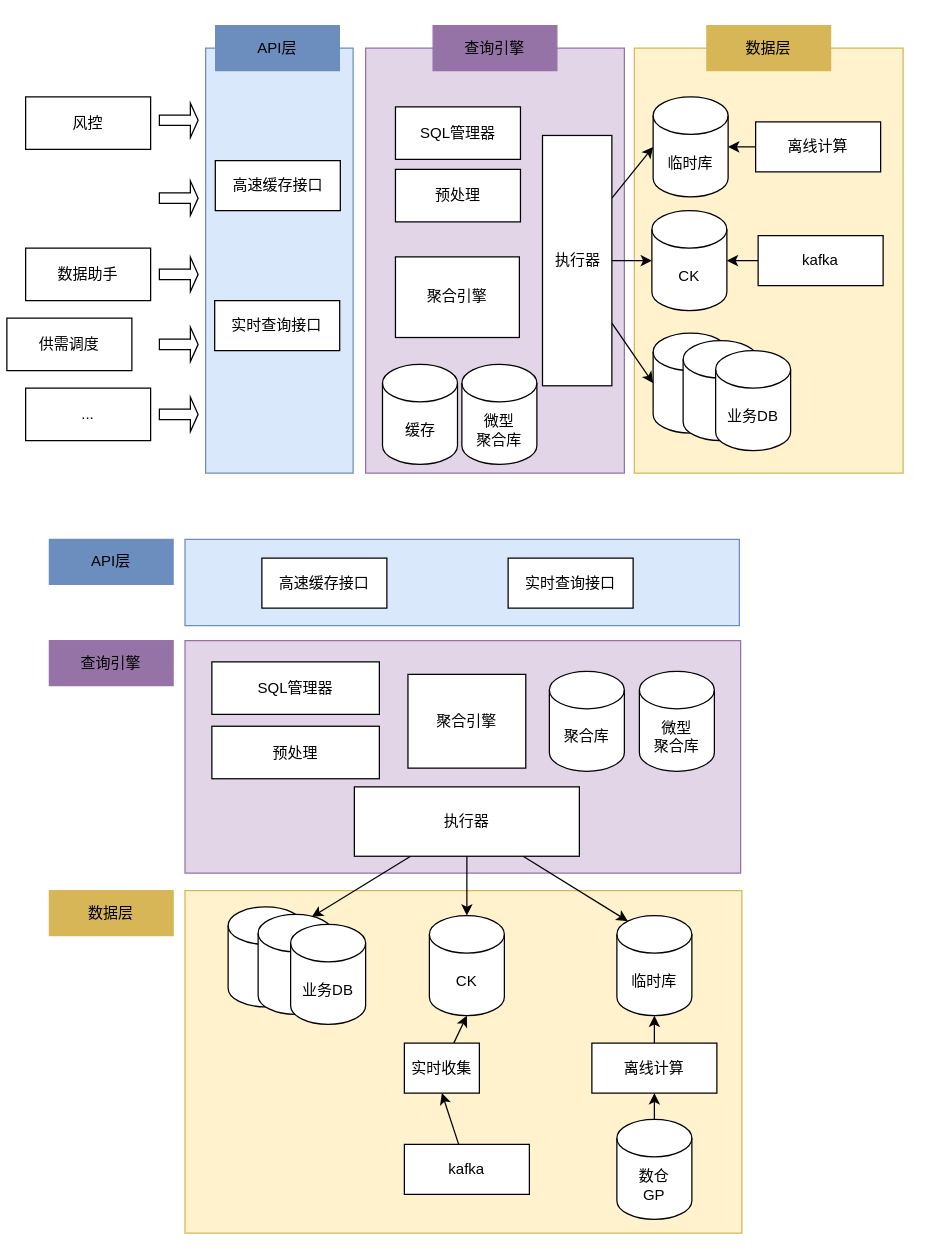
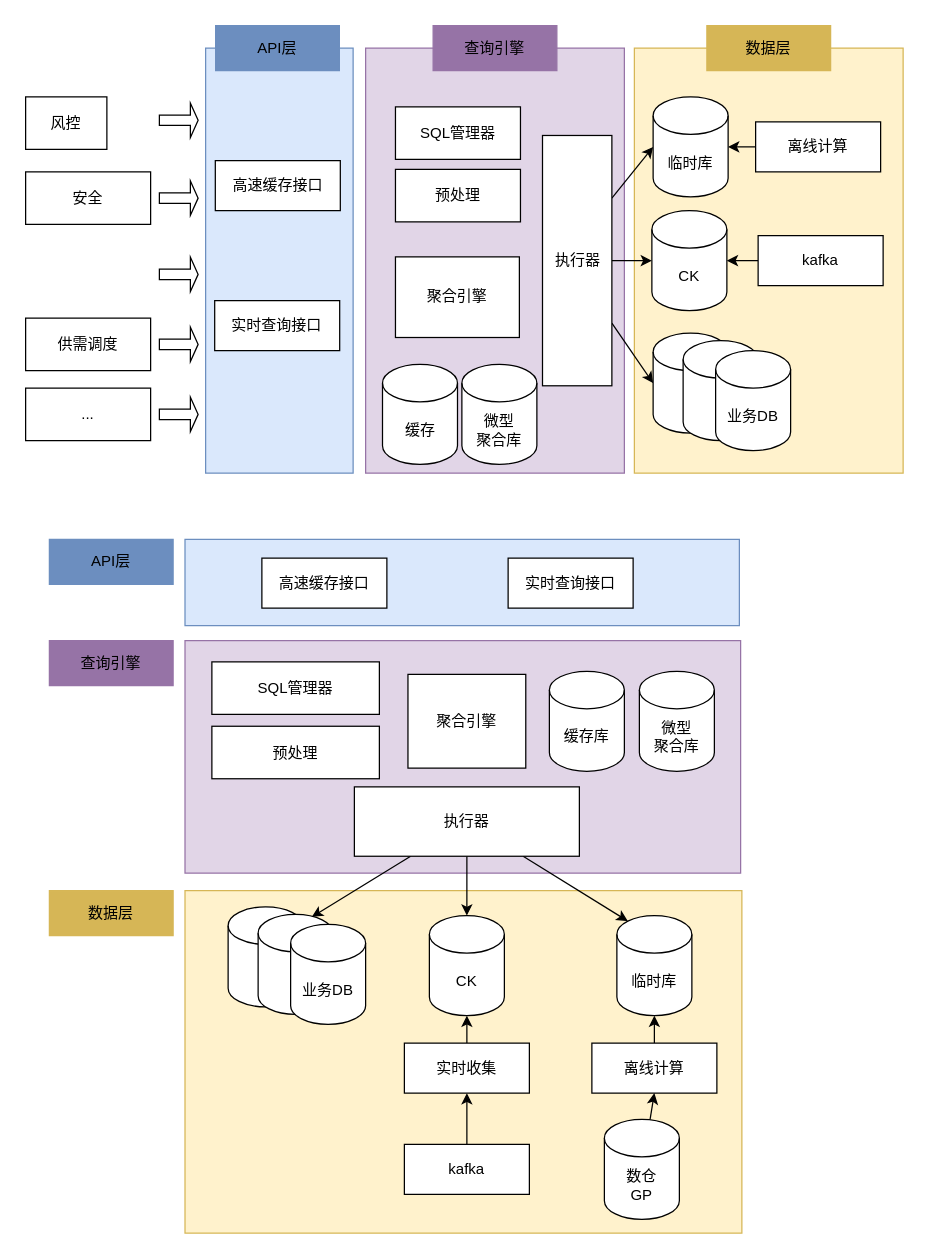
(88, 123) -> (66, 123)
none -> (88, 198)
(88, 274) -> none
(69, 344) -> (88, 344)
(587, 737) -> (587, 737)
(442, 1068) -> (467, 1068)
(654, 1169) -> (642, 1169)
